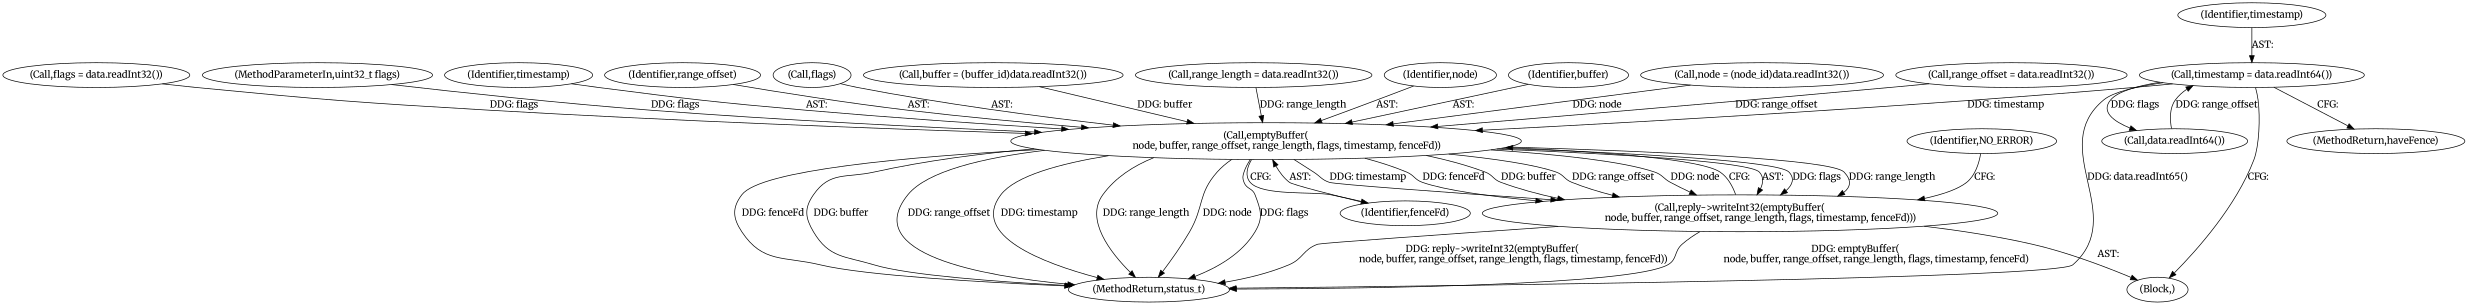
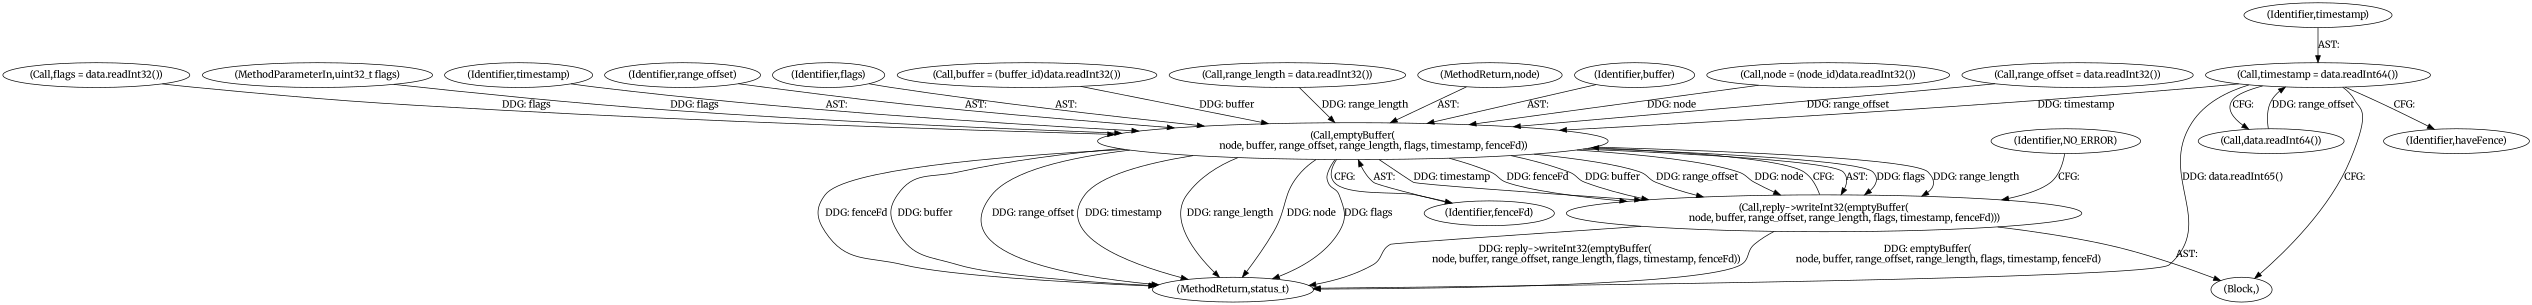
(812, 75) -> (829, 75)
(1440, 75) -> (1490, 75)
(2135, 105) -> (2244, 105)
(2376, 141) -> (2456, 141)
